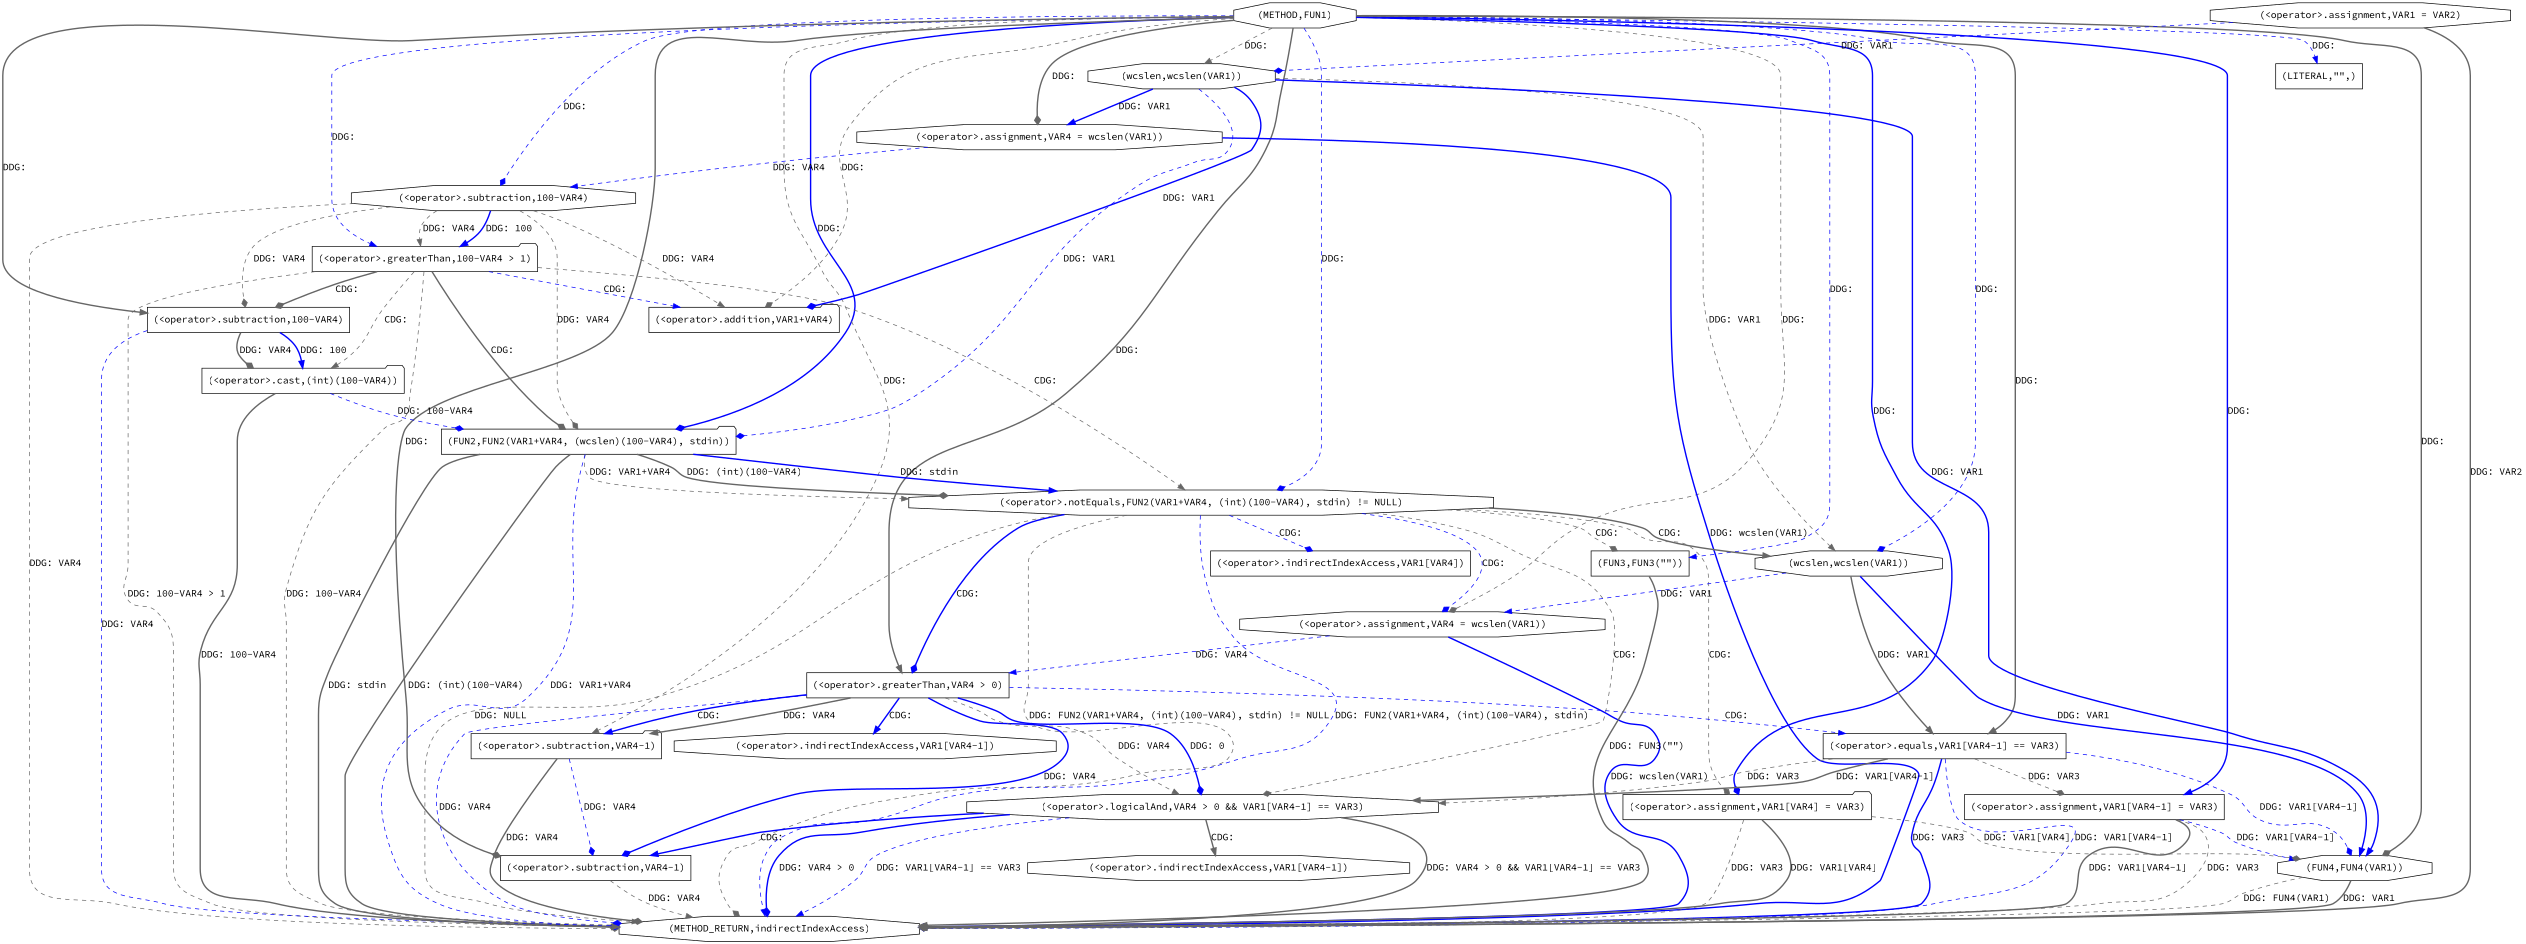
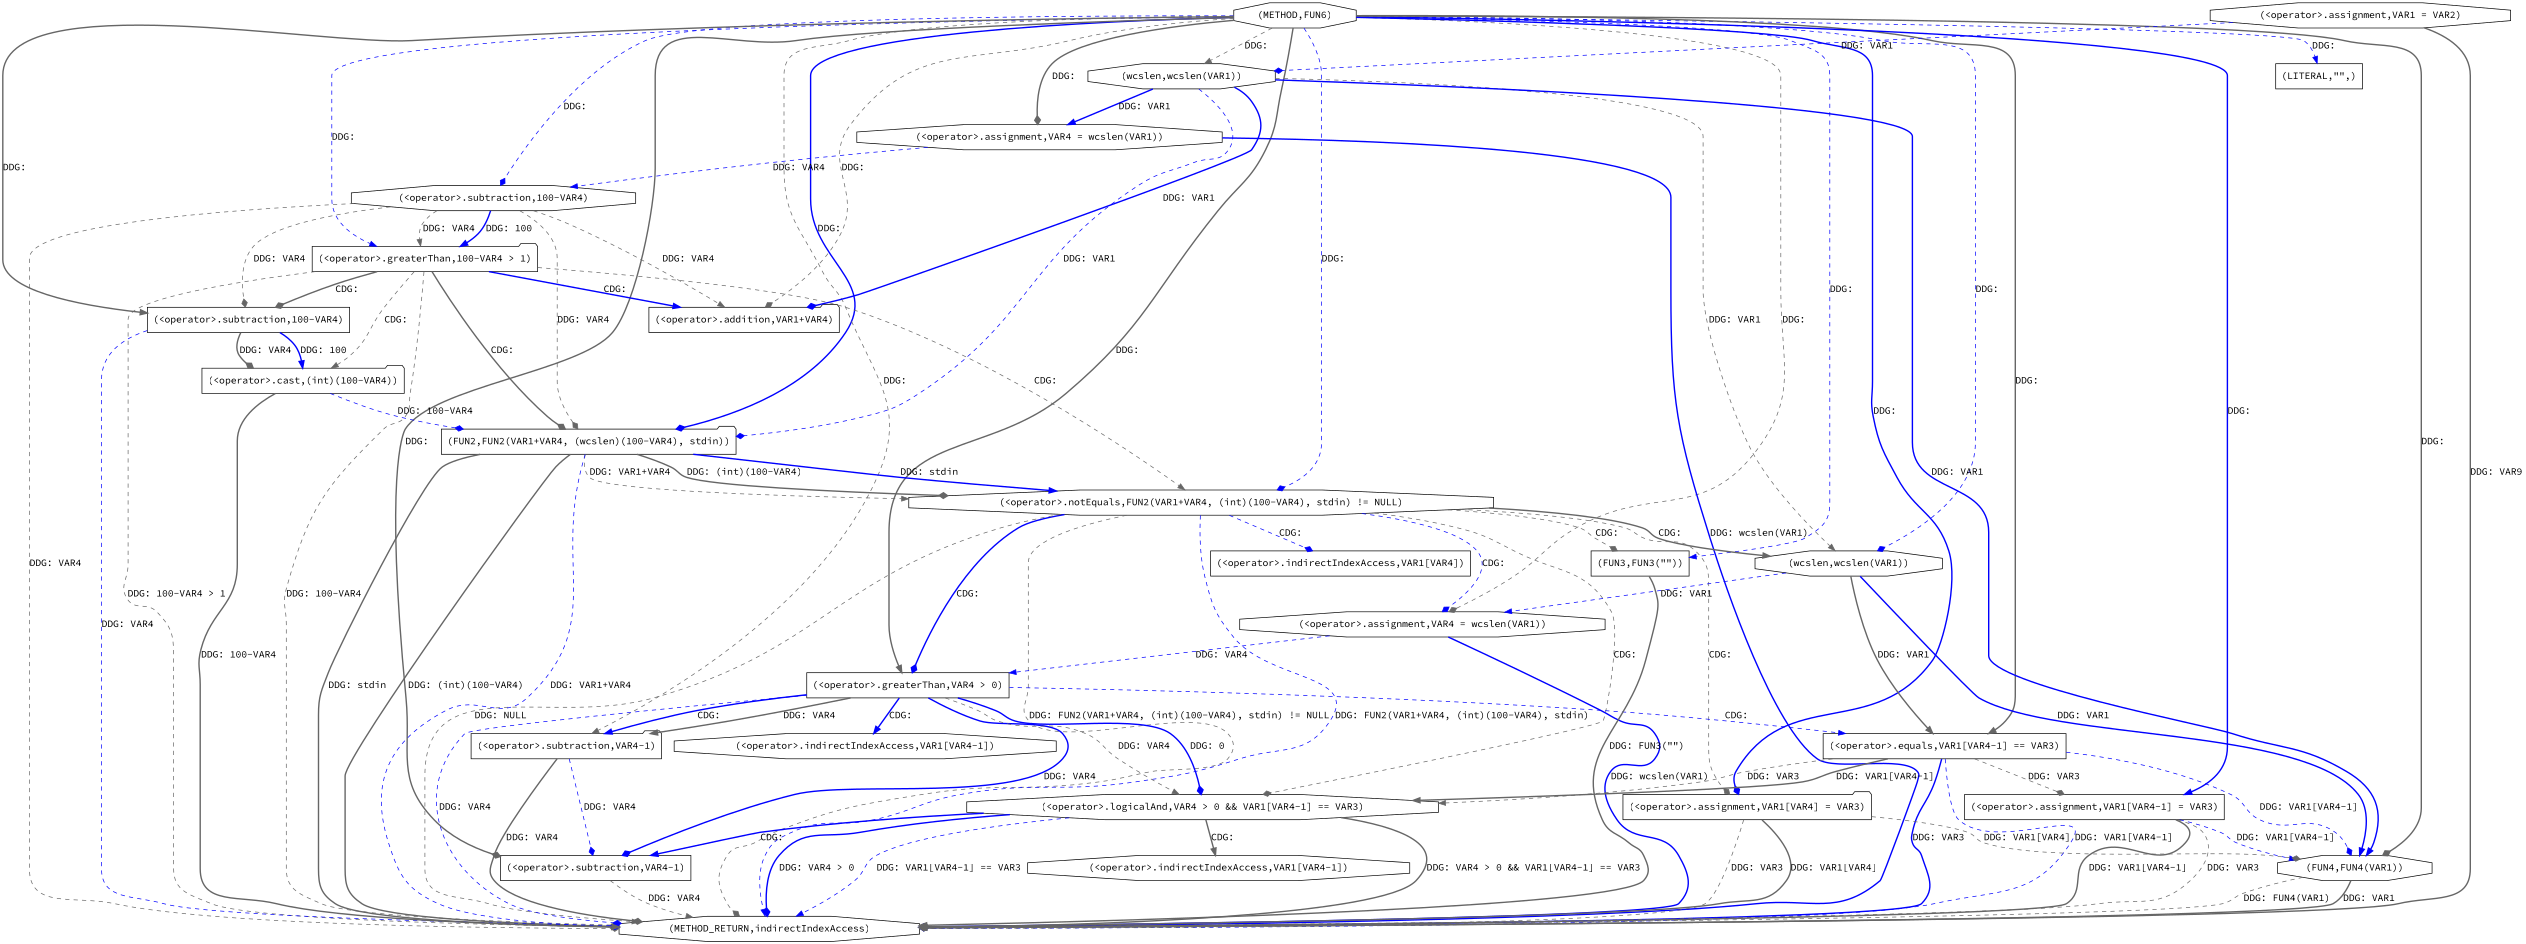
(1295, 15) -> (1295, 15)
(581, 289) -> (581, 289)
(2497, 472) -> (2497, 472)
